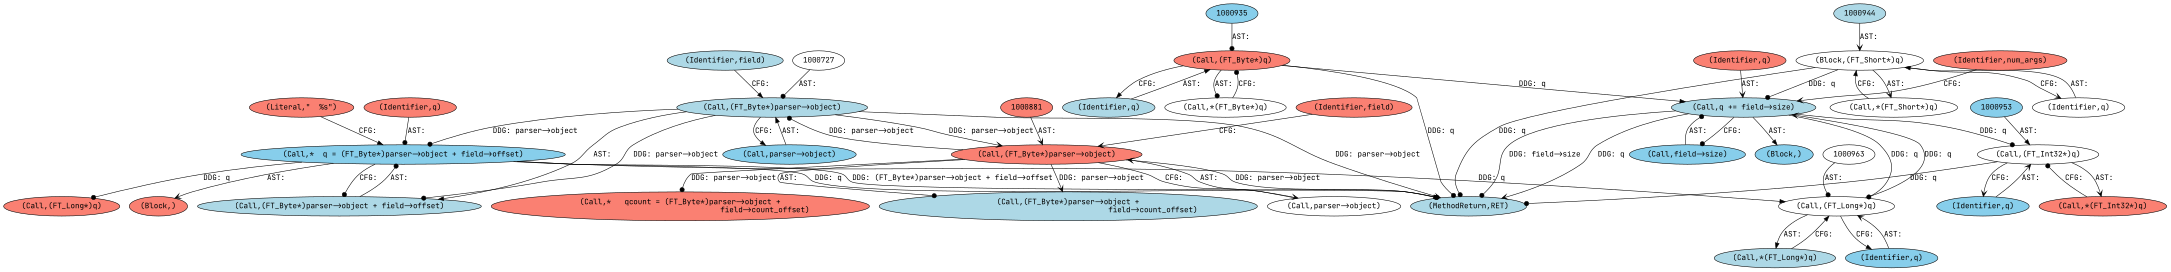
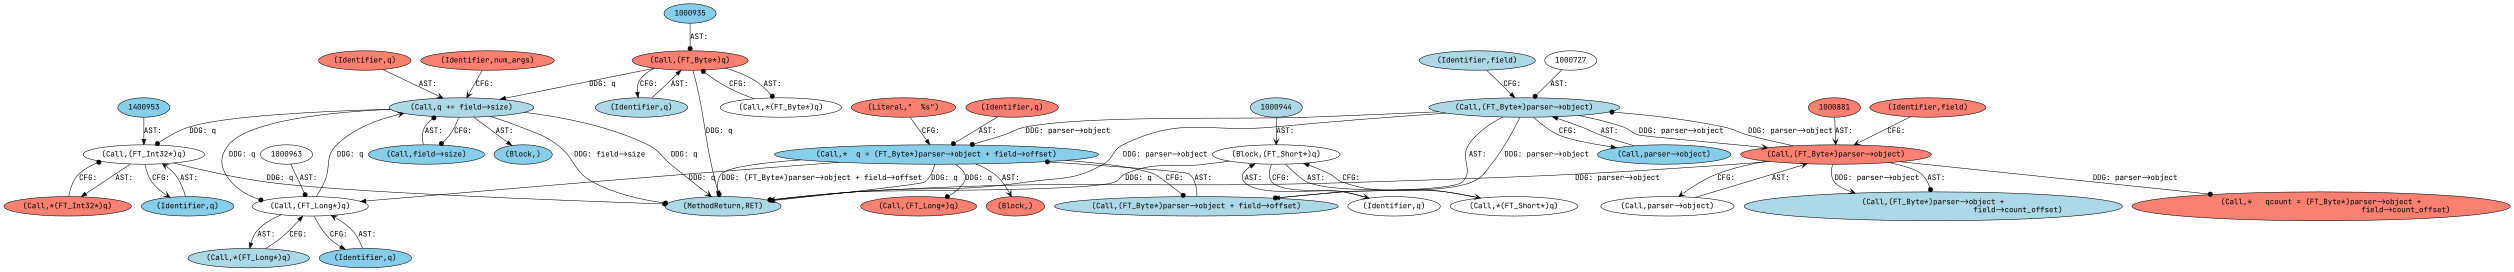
(1804, 83) -> none
(1996, 108) -> (144, 108)
(2089, 173) -> (108, 179)
